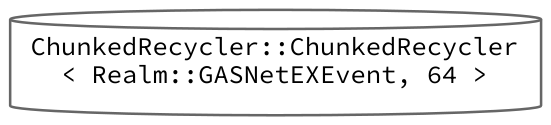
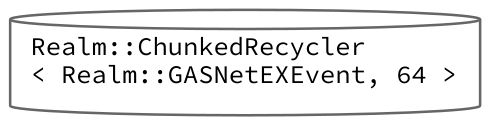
(276, 63) -> (245, 63)
